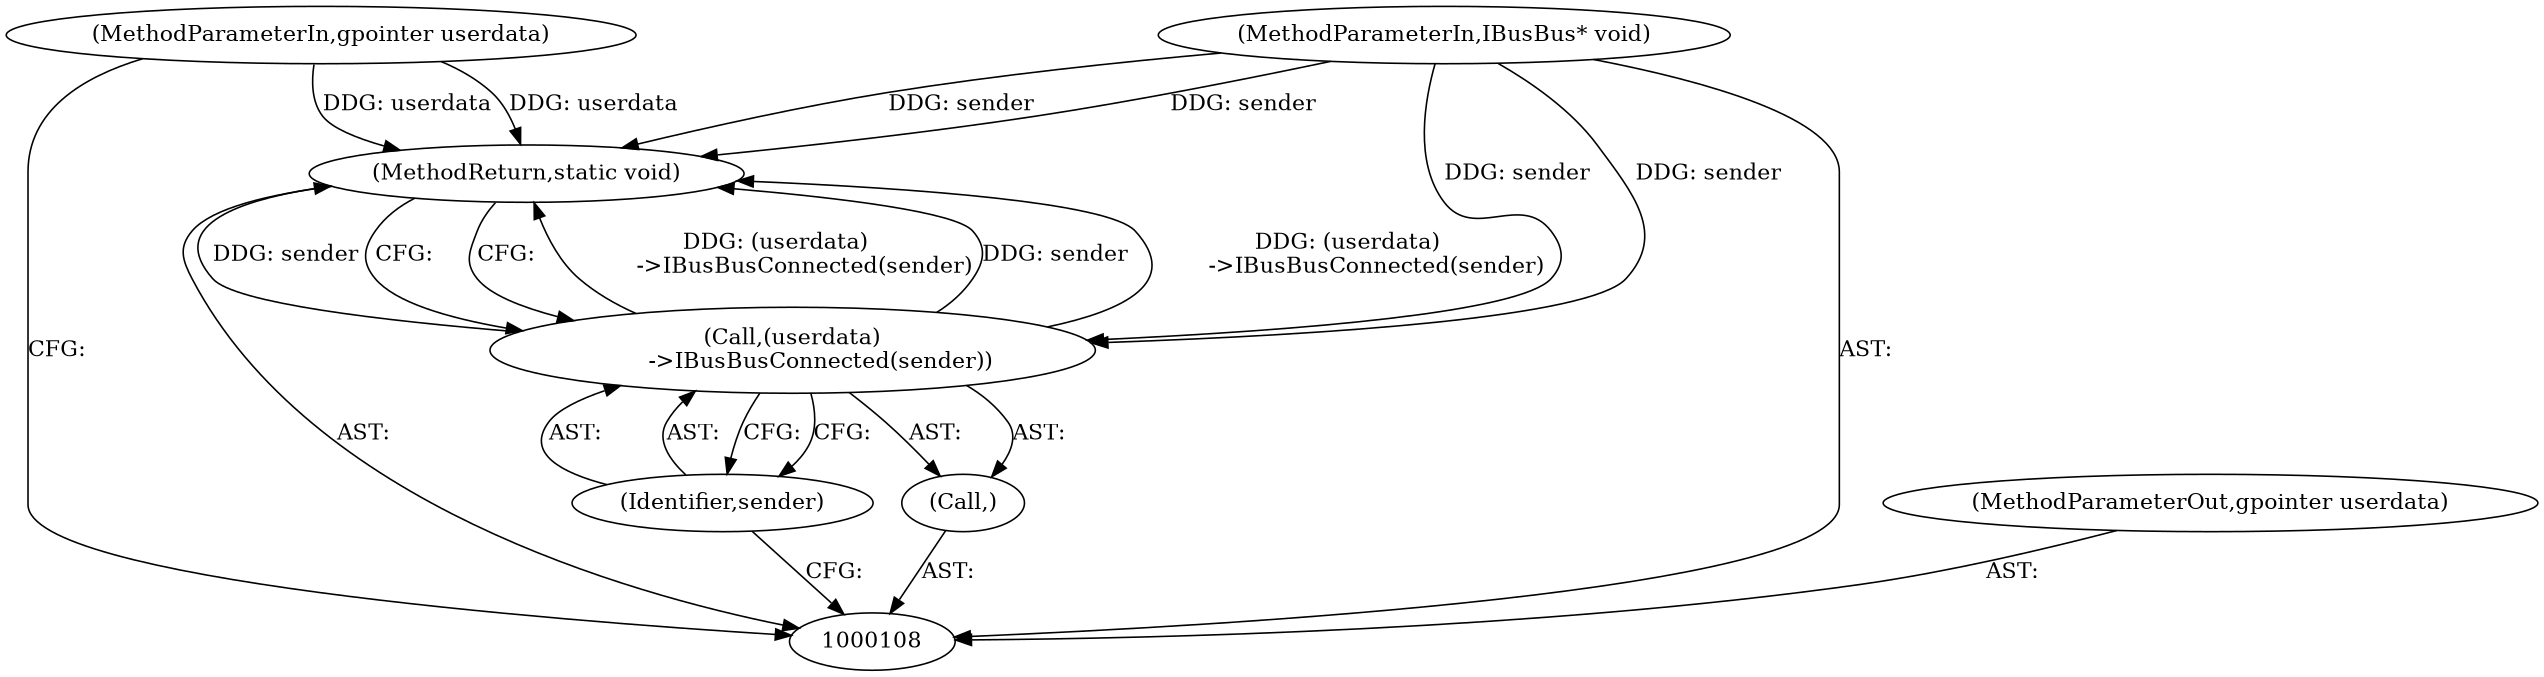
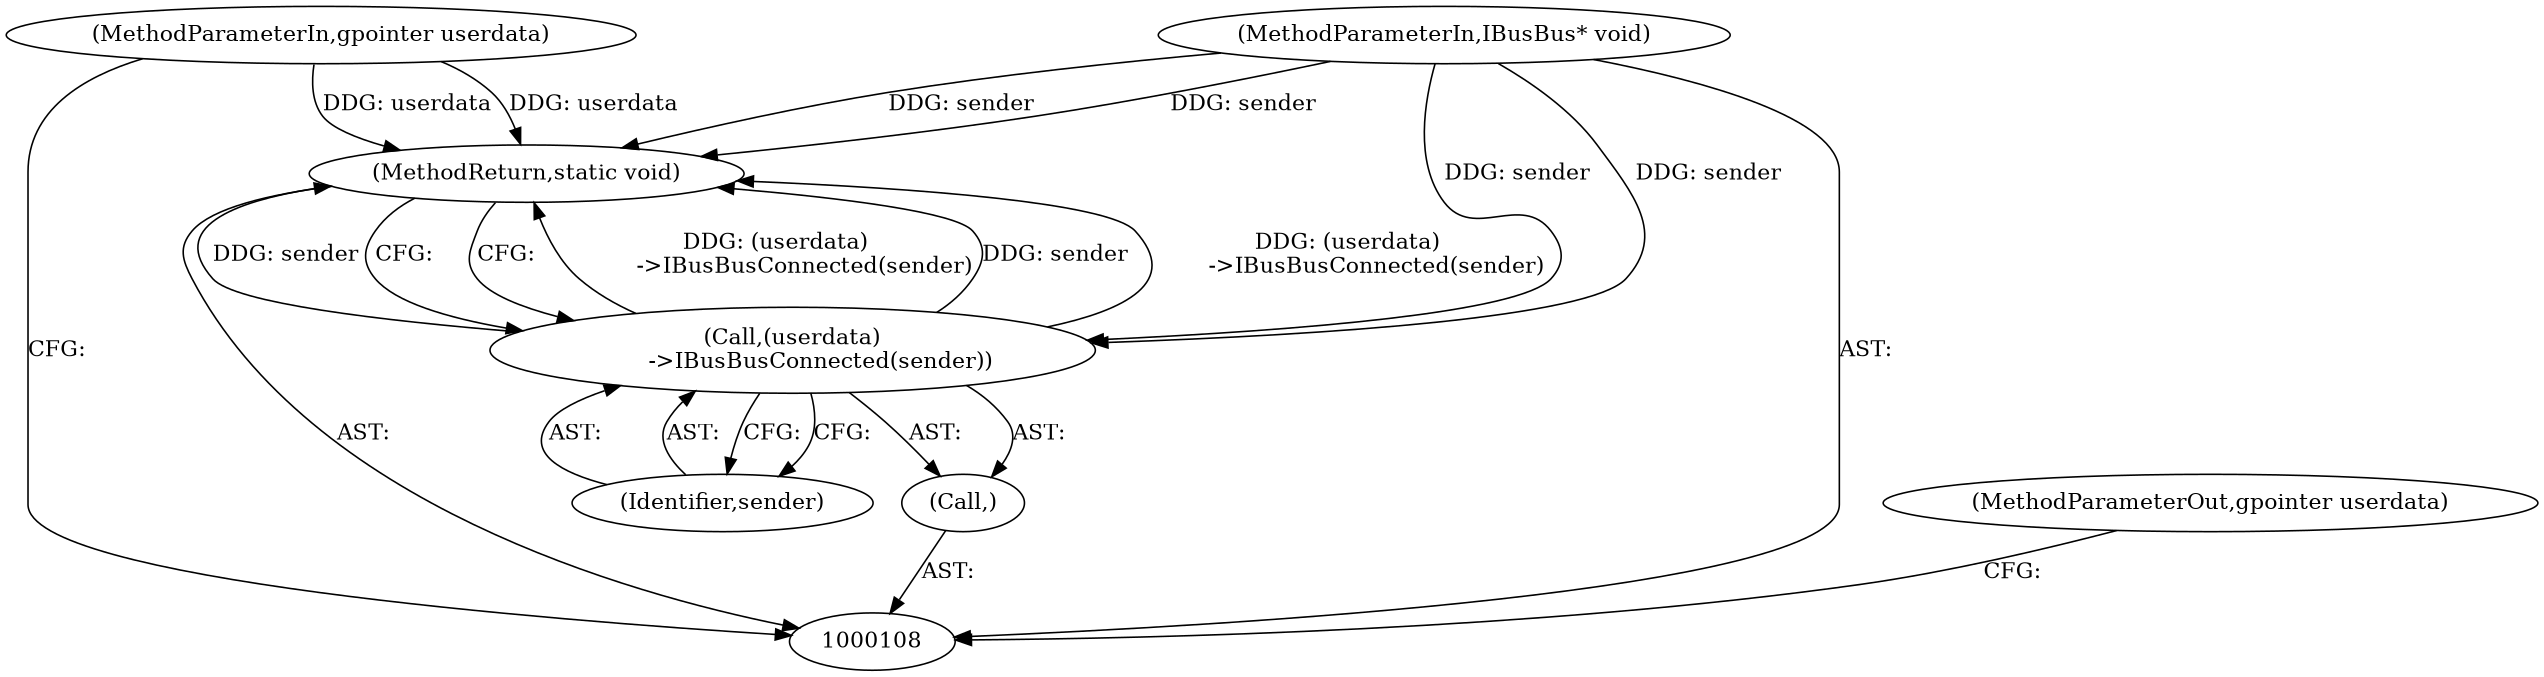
(792, 567) -> none
(2016, 572) -> (2016, 572)
